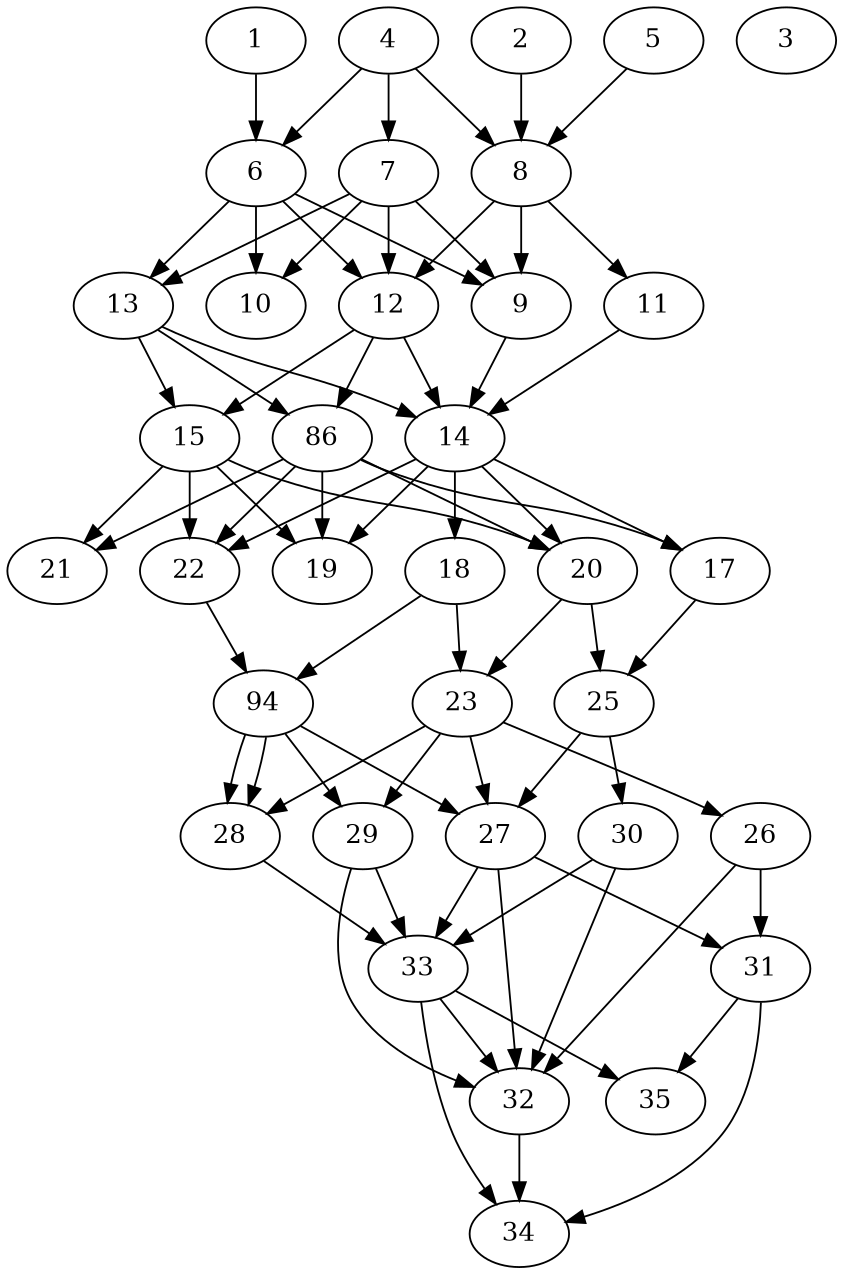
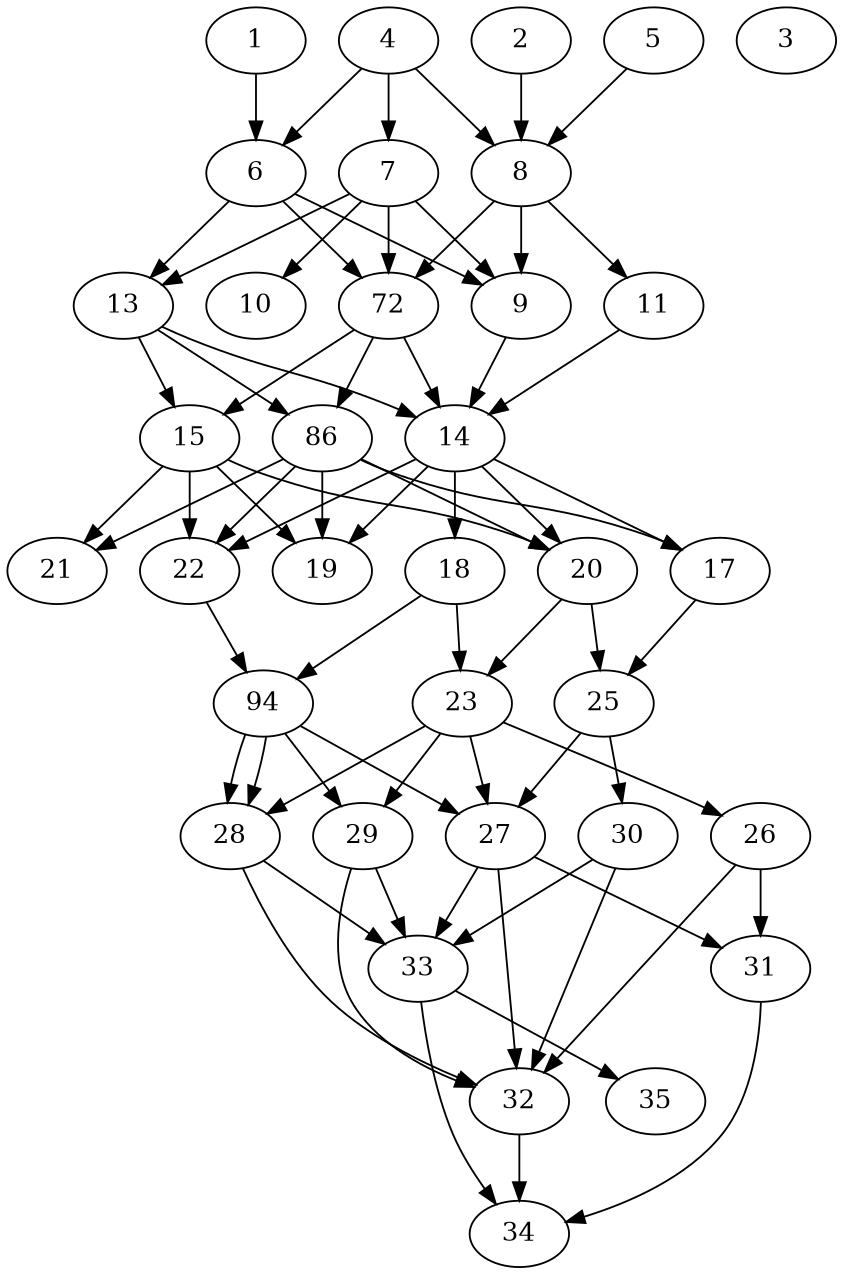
(256, 227) -> none
(389, 306) -> (389, 306)
(463, 1028) -> (327, 997)
(714, 1028) -> none
